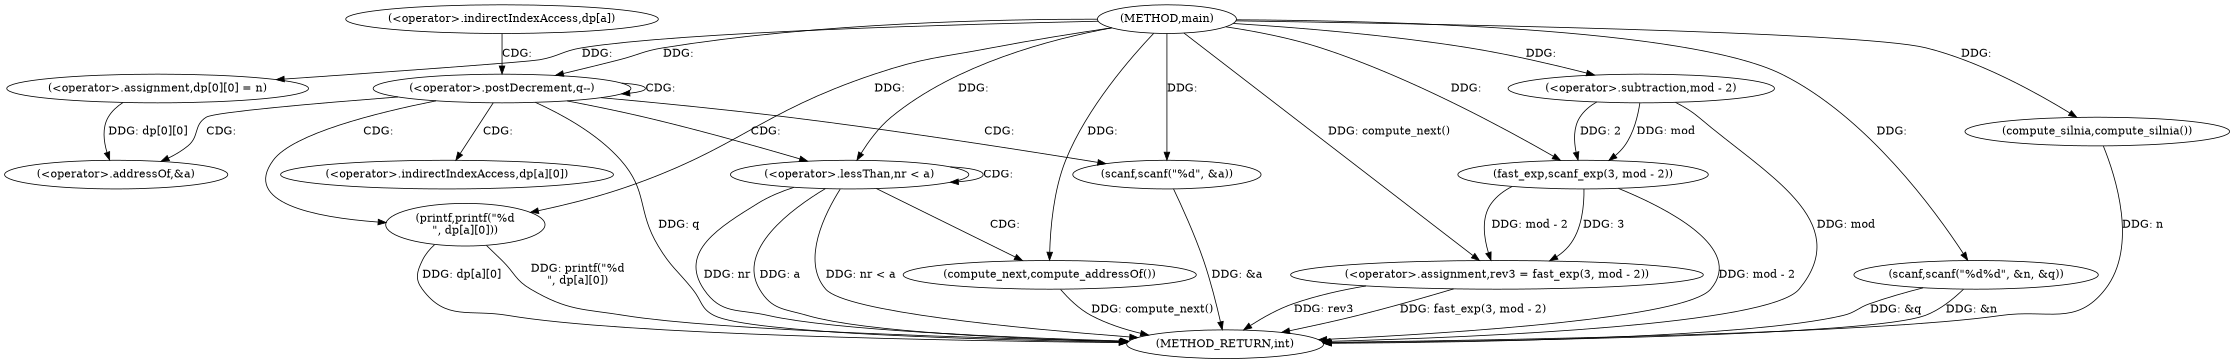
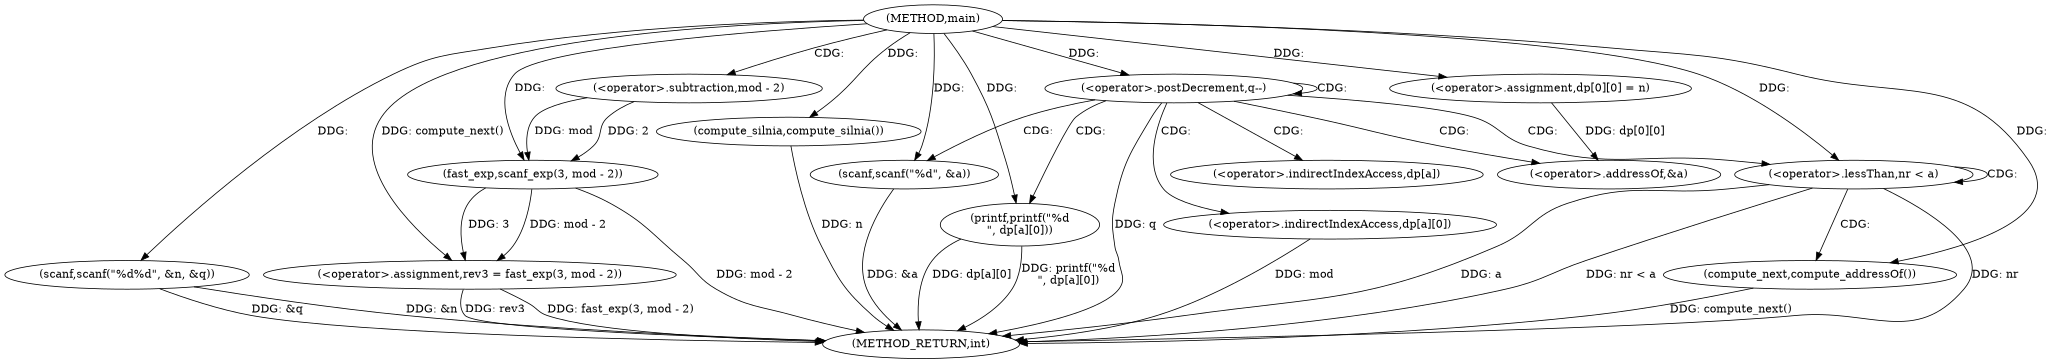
(502, 50) -> (1247, 130)
(1543, 54) -> (831, 54)
(1694, 318) -> (1174, 310)
